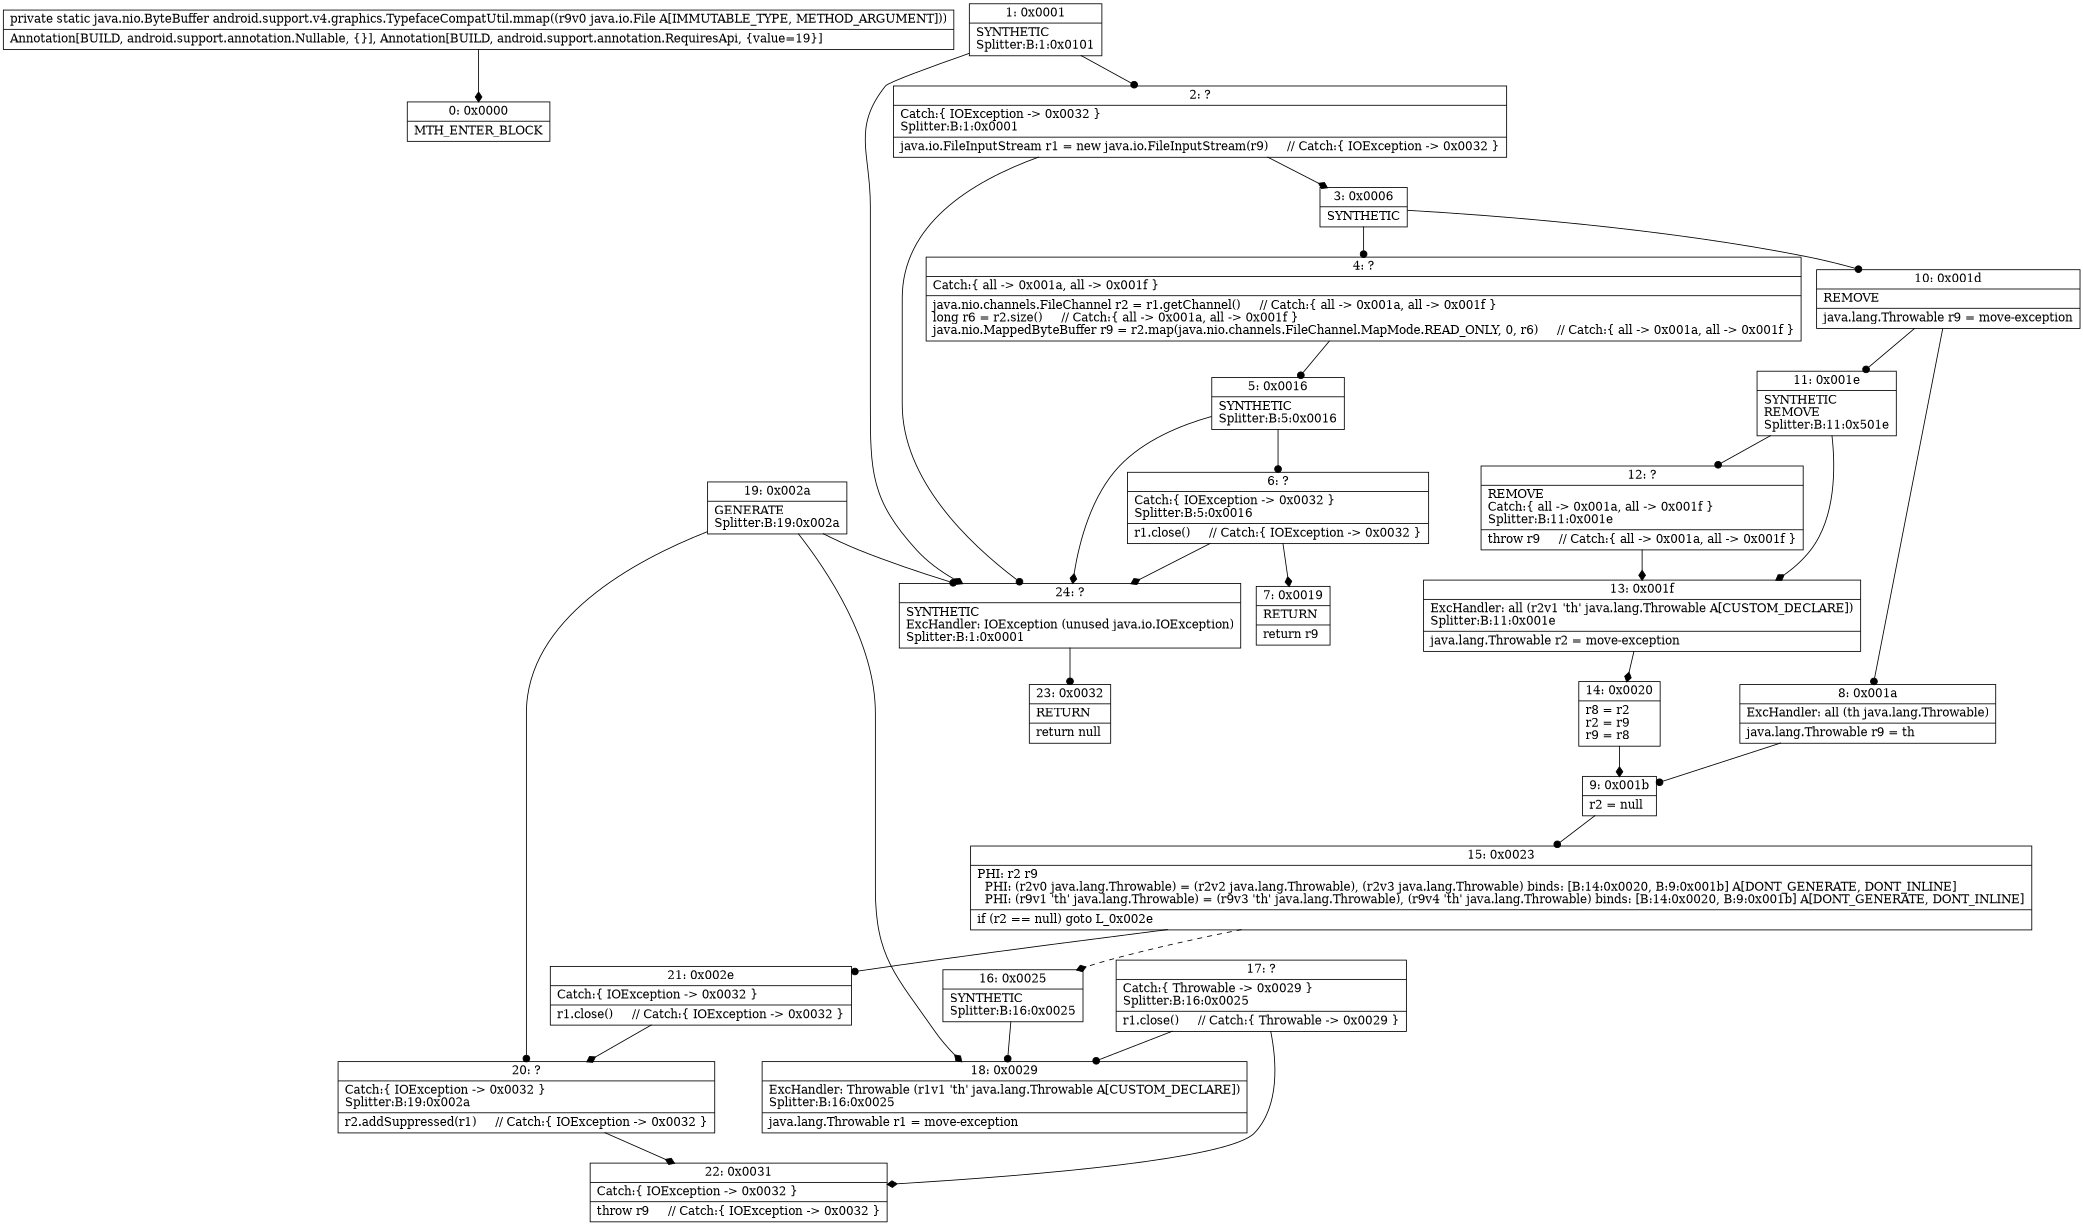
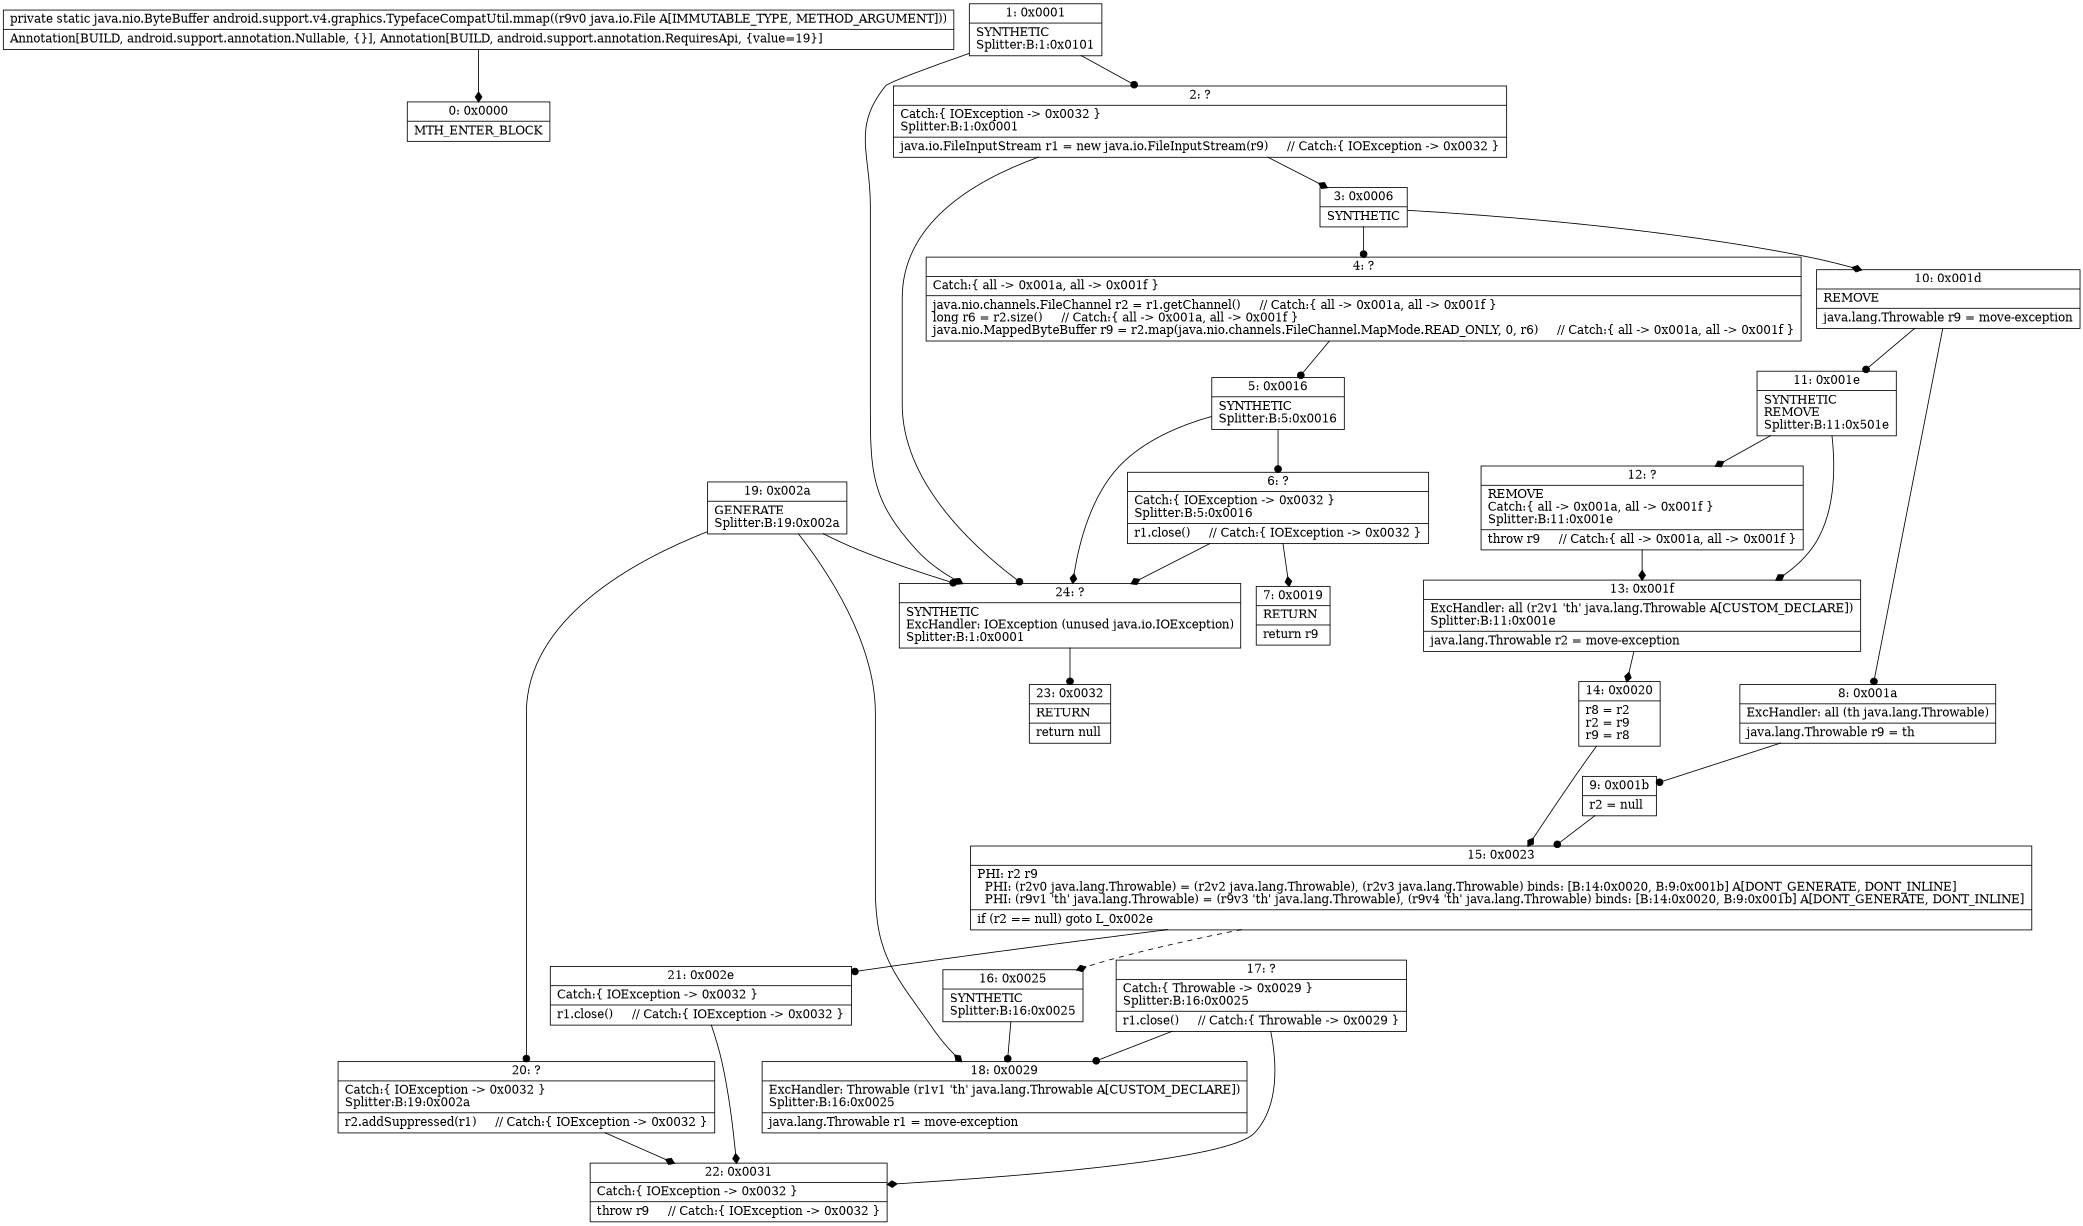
(1633, 230) -> (1633, 230)
(1746, 449) -> (1746, 449)
(1619, 756) -> (1565, 792)
(624, 1041) -> (727, 1088)
